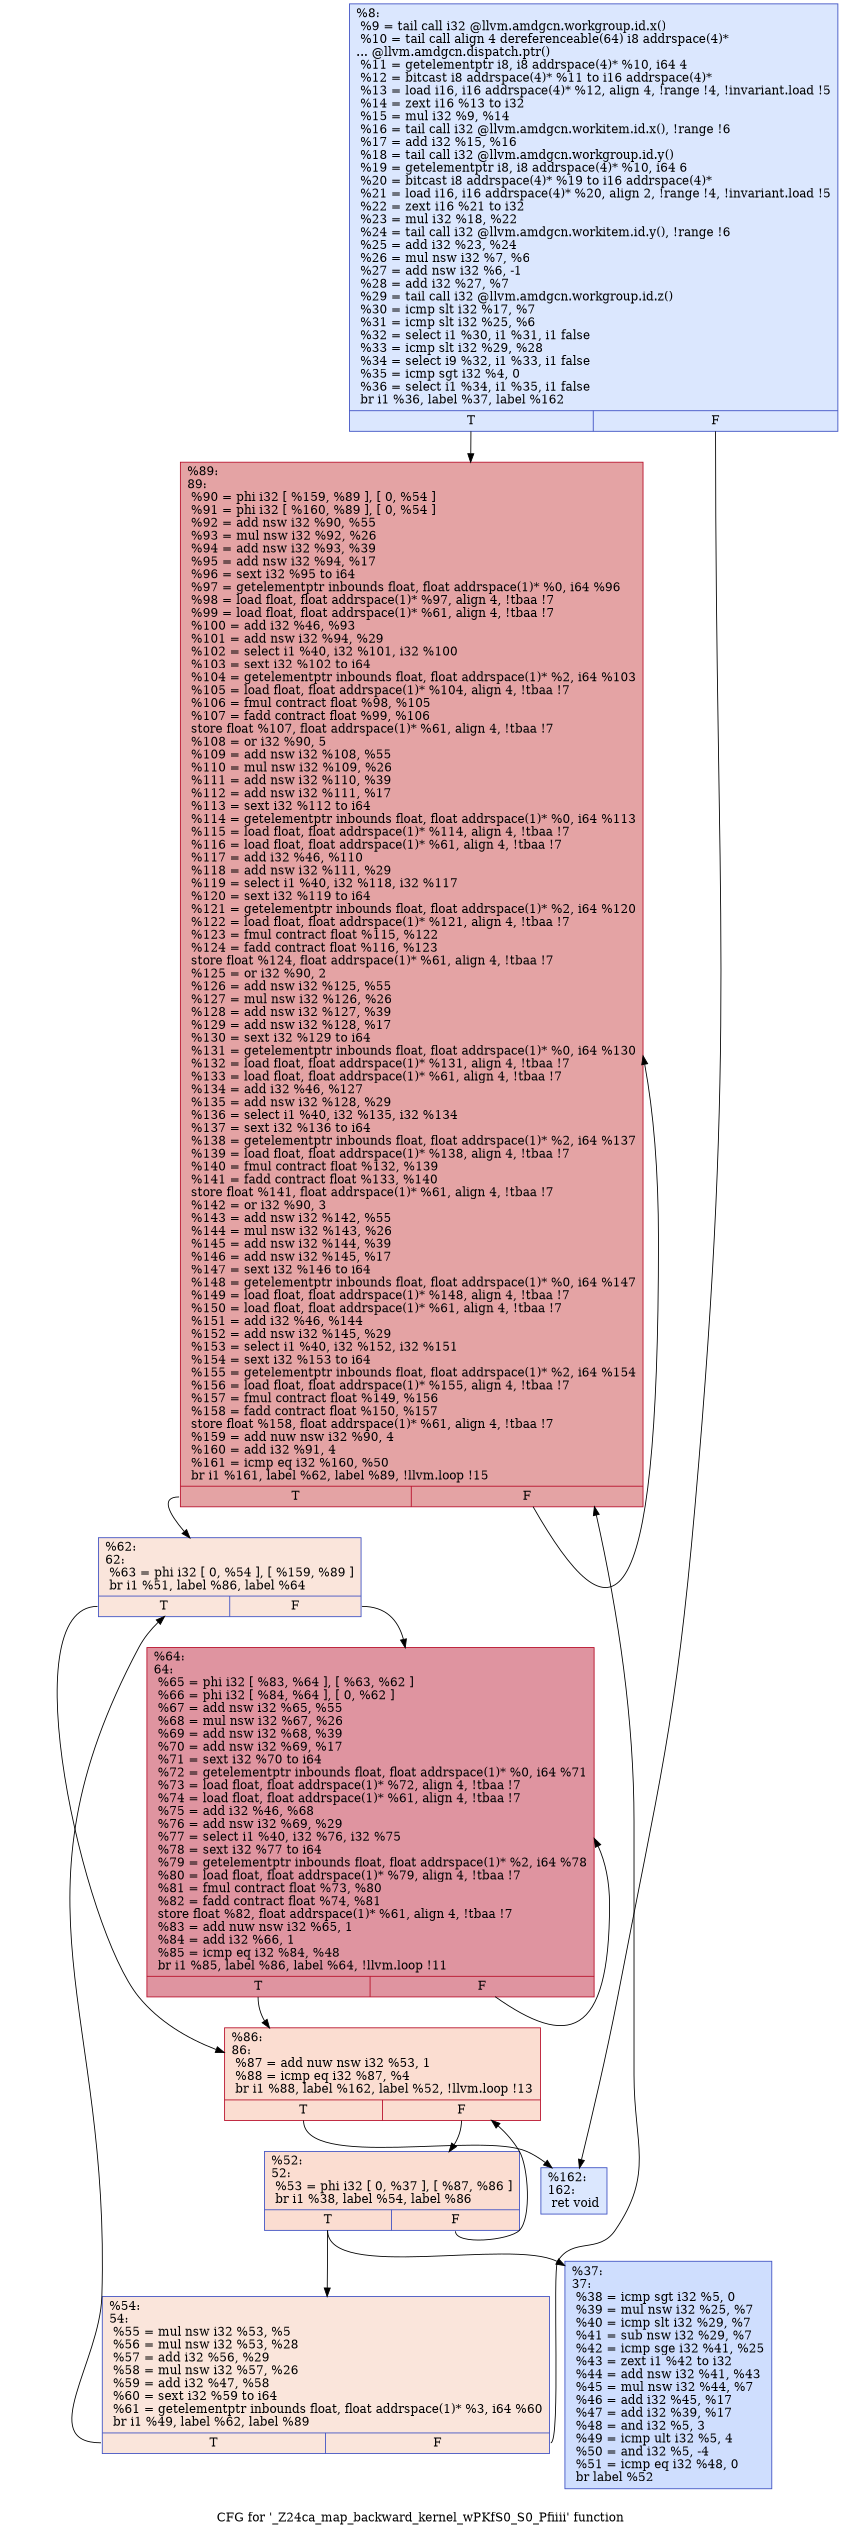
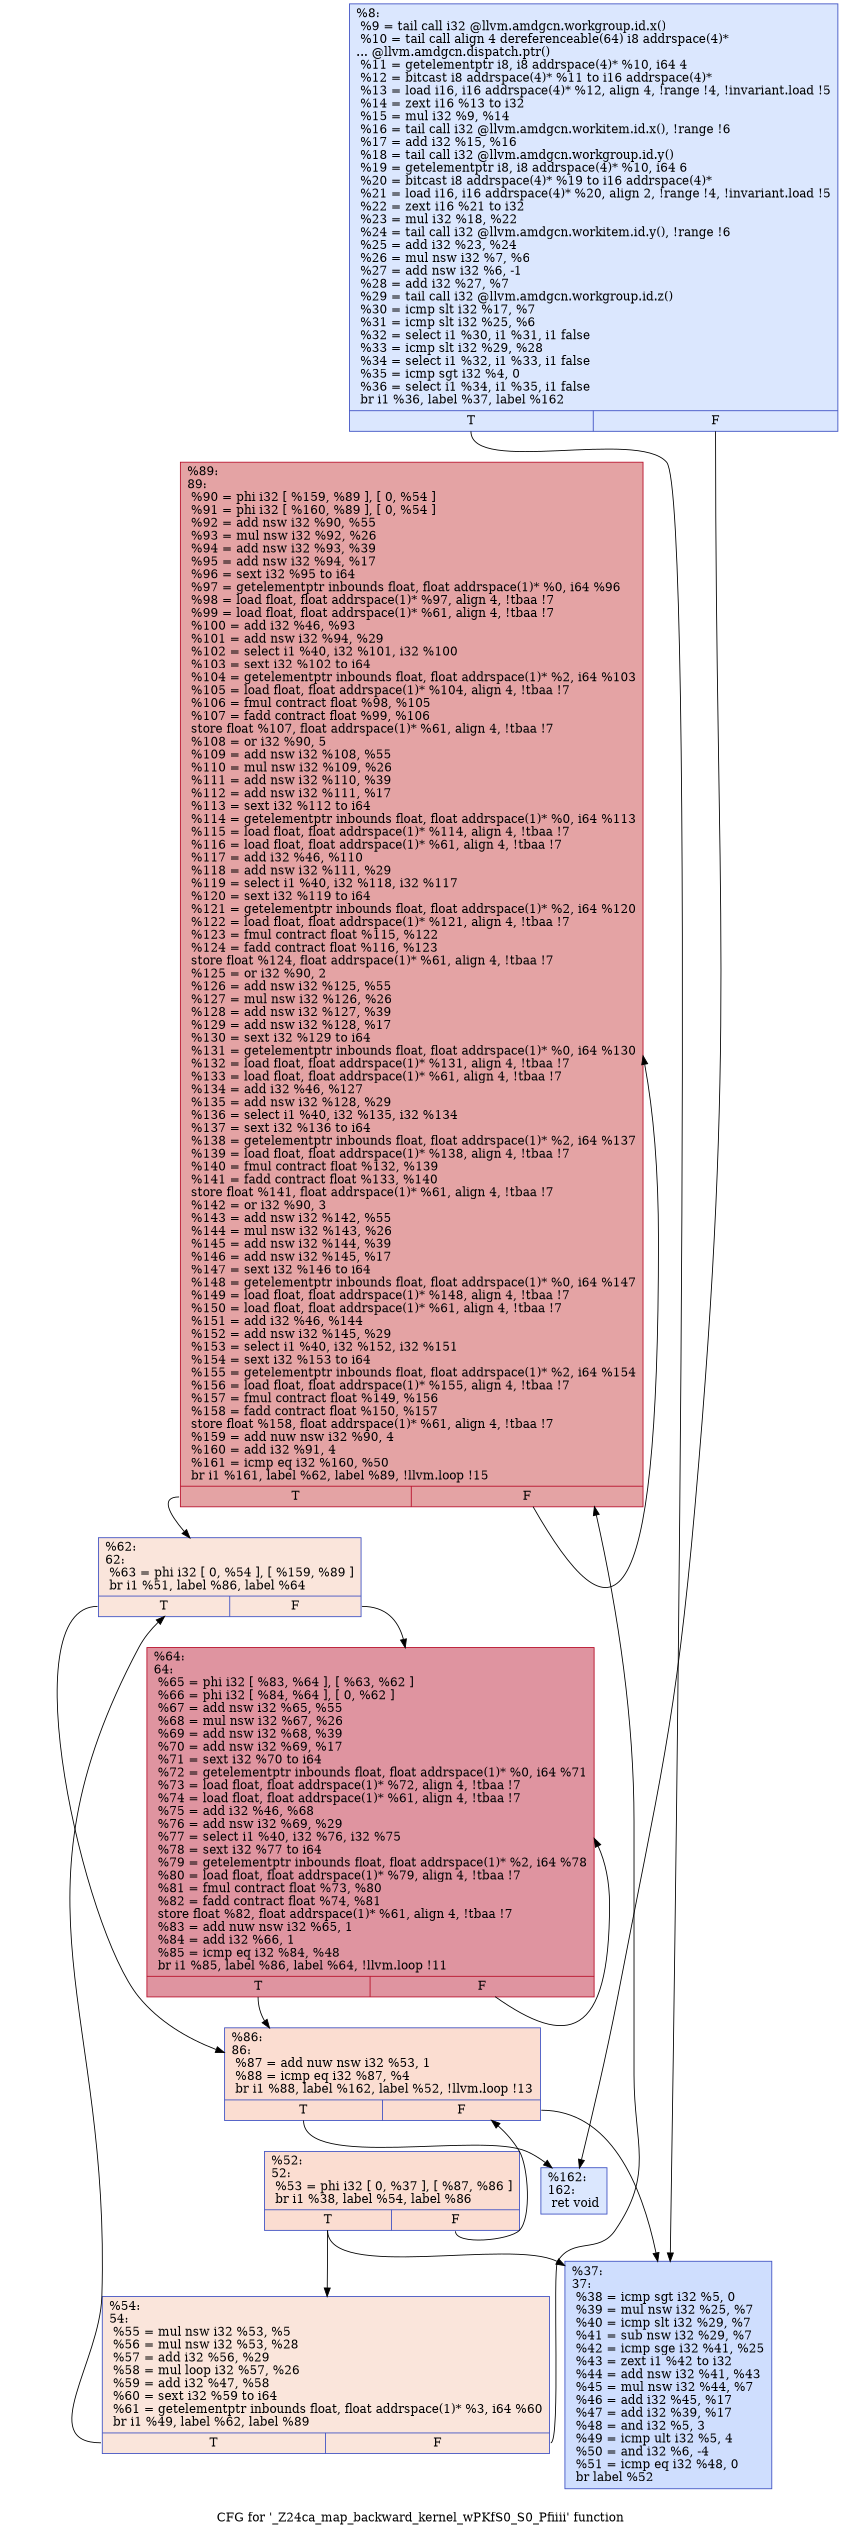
(474, 361) -> (474, 361)
(471, 442) -> (682, 1254)
(383, 2074) -> (383, 2074)
(460, 2133) -> (622, 2160)
(204, 2371) -> (205, 2371)
(640, 2452) -> (640, 2452)
